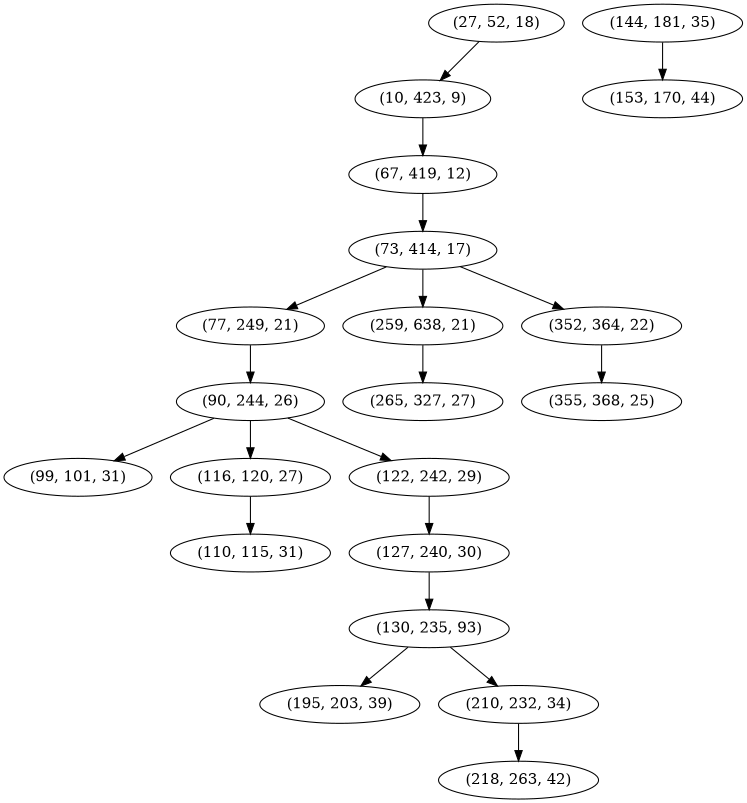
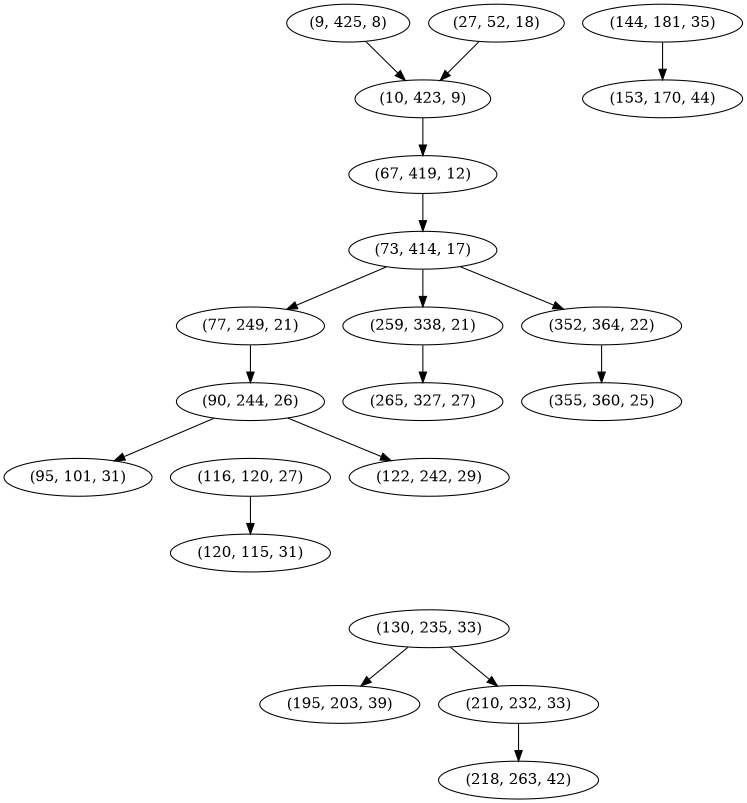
none -> (348, 23)
(423, 326) -> (423, 326)
(602, 402) -> (602, 402)
(250, 434) -> none
(78, 477) -> (78, 477)
(250, 553) -> (250, 553)
(429, 553) -> none
(429, 629) -> (429, 629)
(519, 704) -> (519, 704)
